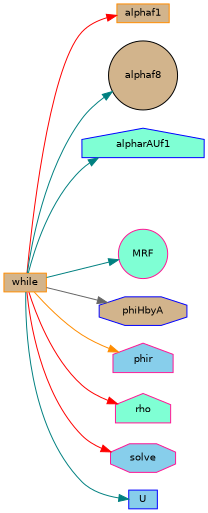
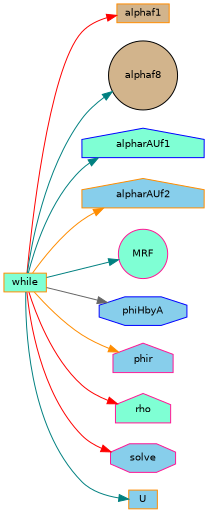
none -> (143, 195)
(25, 283) -> (25, 283)
(143, 311) -> (143, 311)
(143, 499) -> (143, 499)
